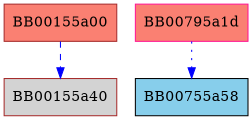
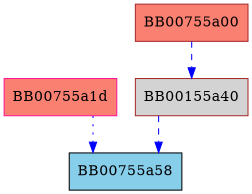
(60, 23) -> (192, 23)
(192, 23) -> (60, 97)
none -> (159, 129)
